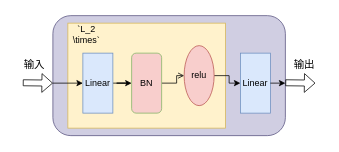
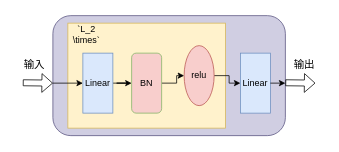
(178, 75) -> (177, 76)
